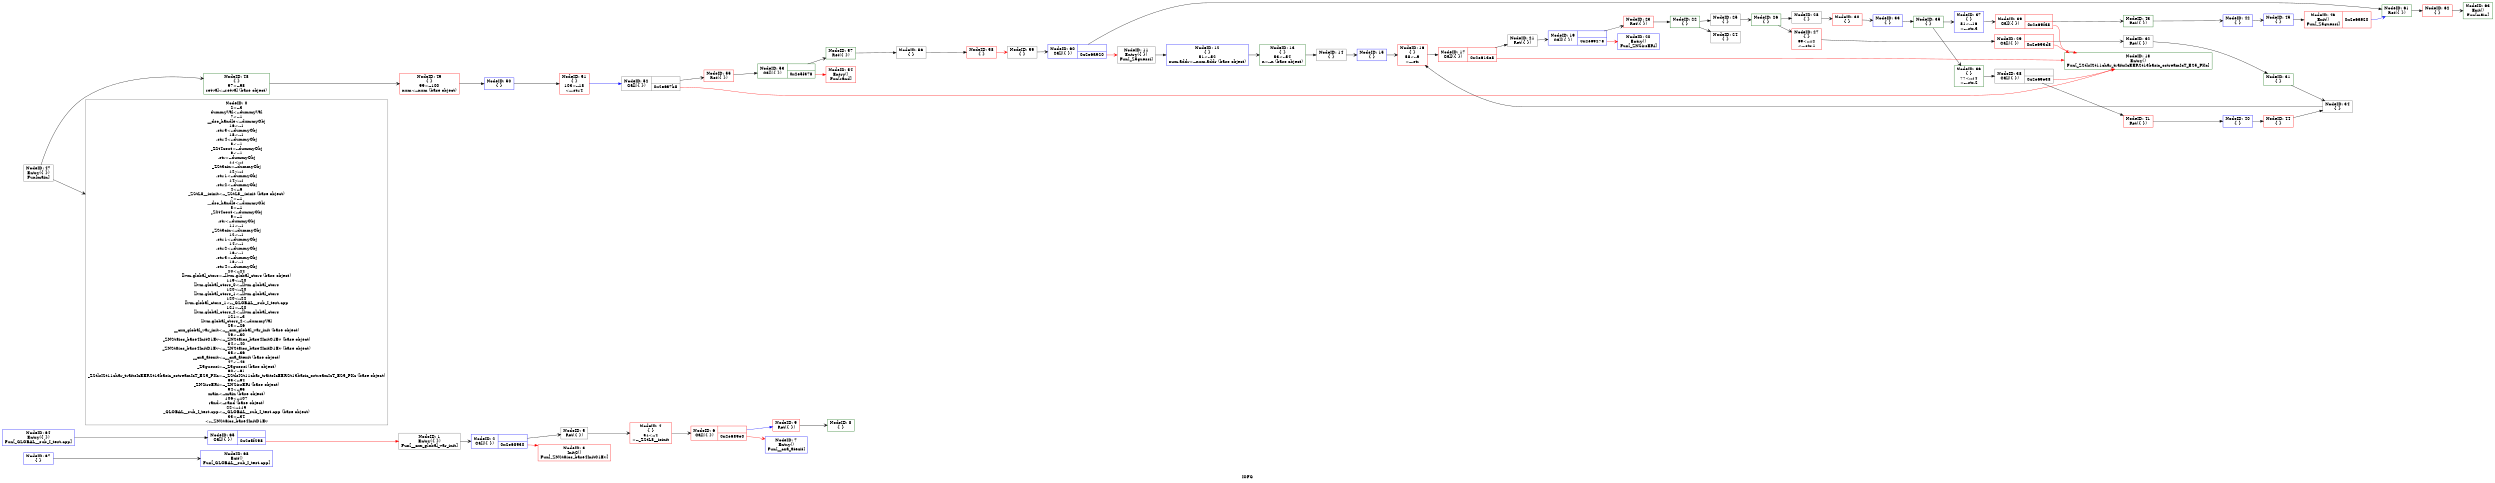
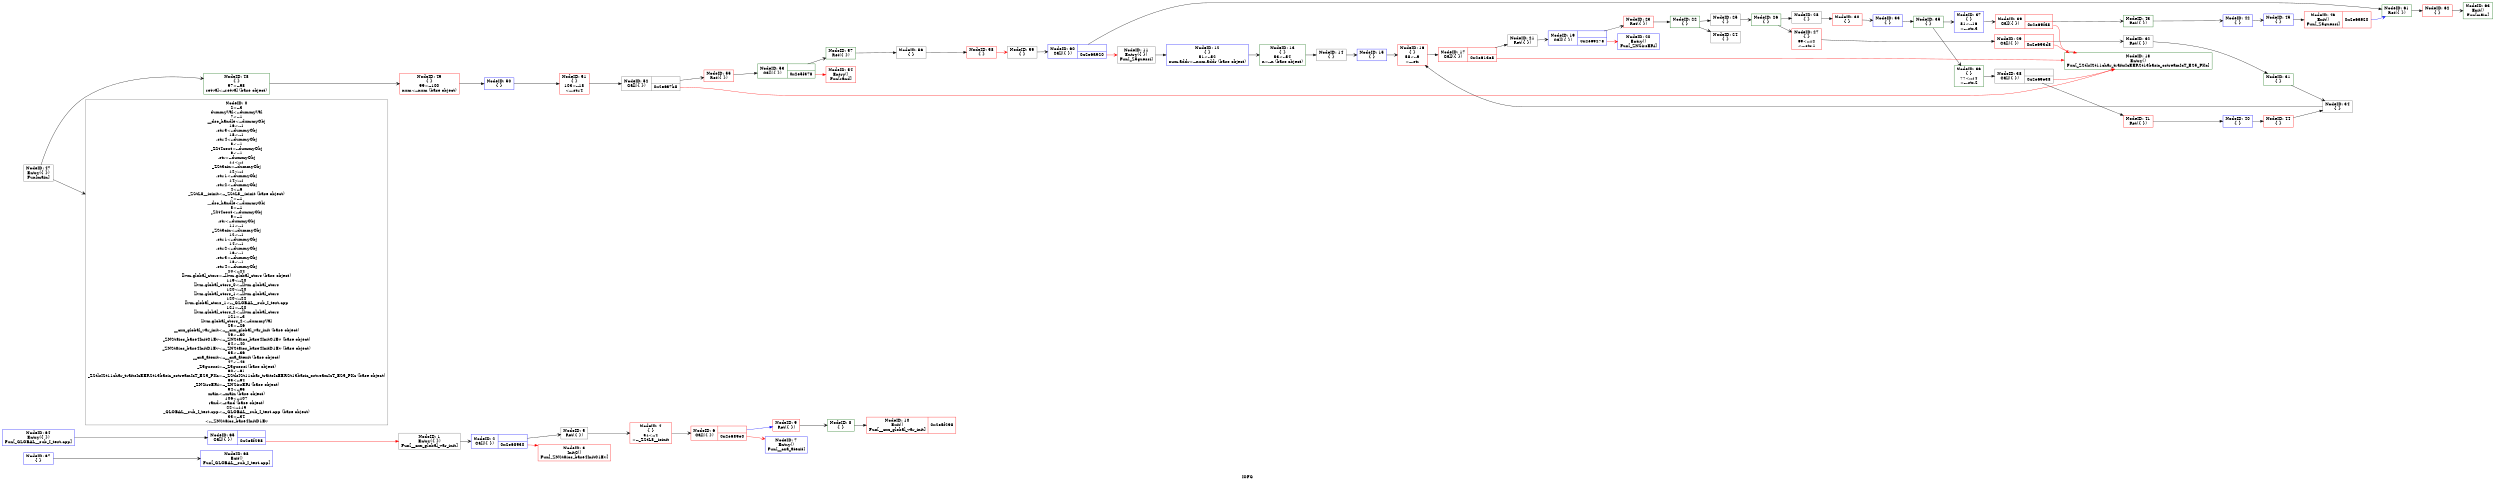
(1825, 18) -> (1825, 18)
(604, 84) -> (604, 84)
none -> (911, 425)
